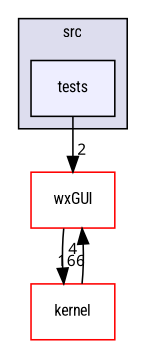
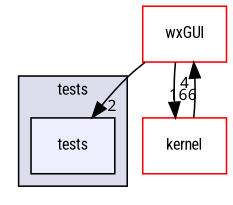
(73, 33) -> (73, 91)
(73, 139) -> (117, 88)
